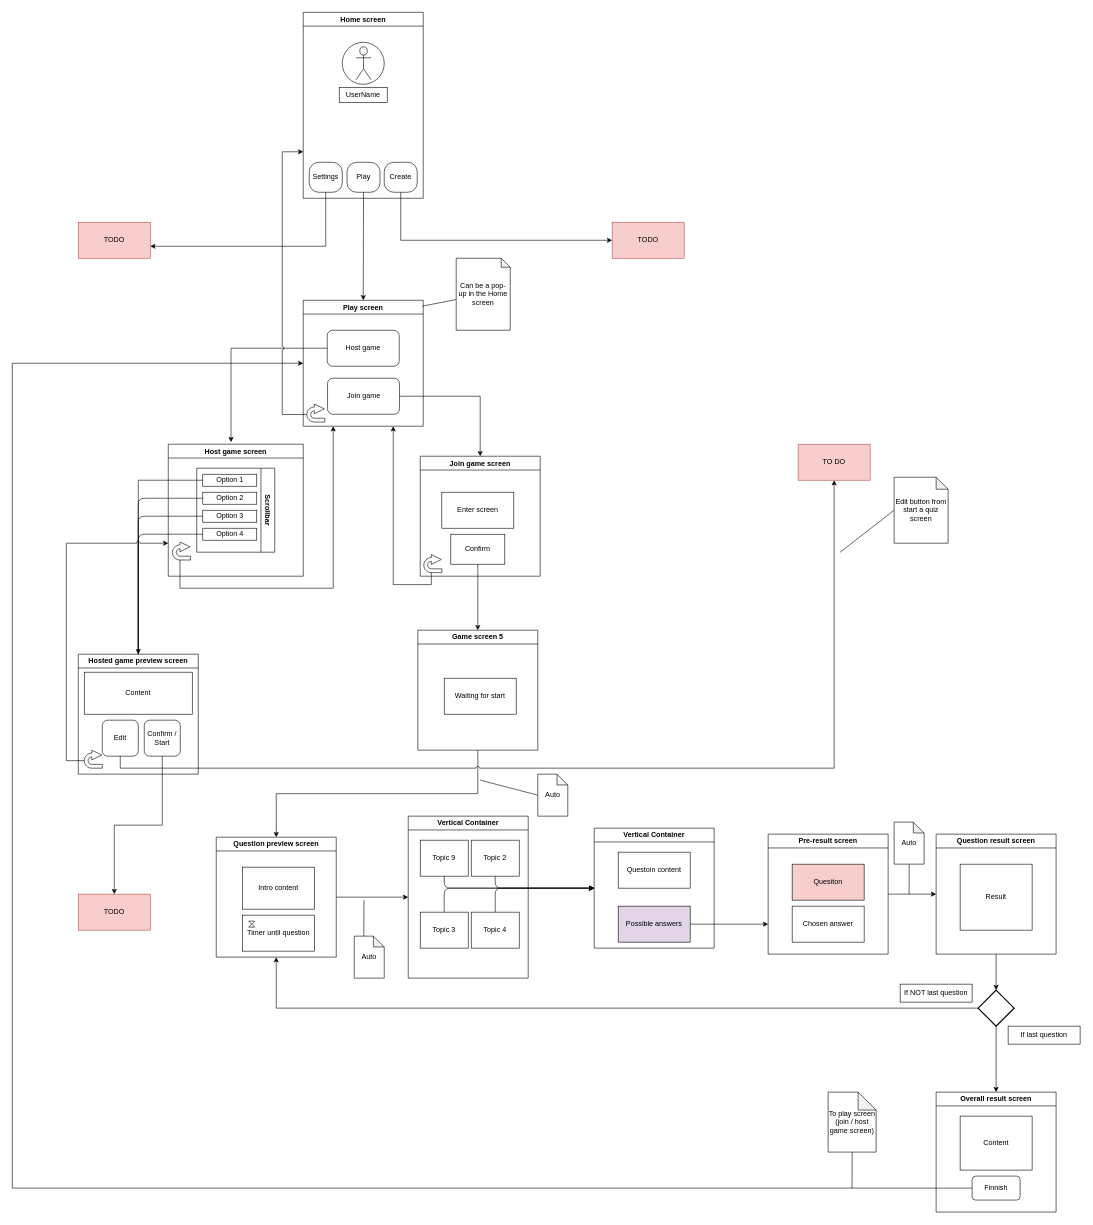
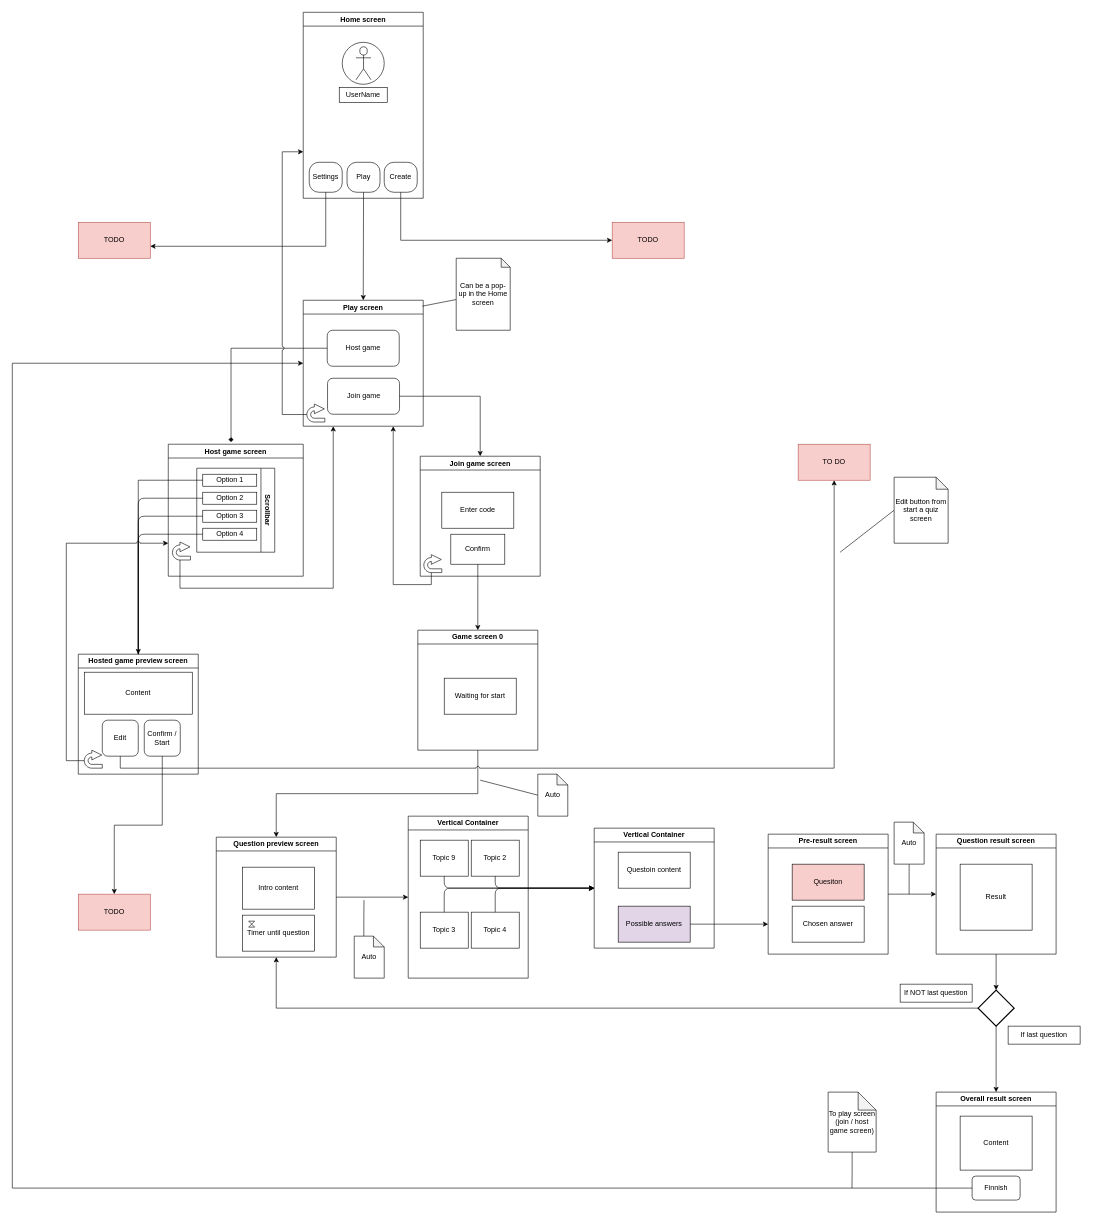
(231, 436) -> (231, 436)
(478, 510) -> (478, 510)
(478, 638) -> (478, 638)
